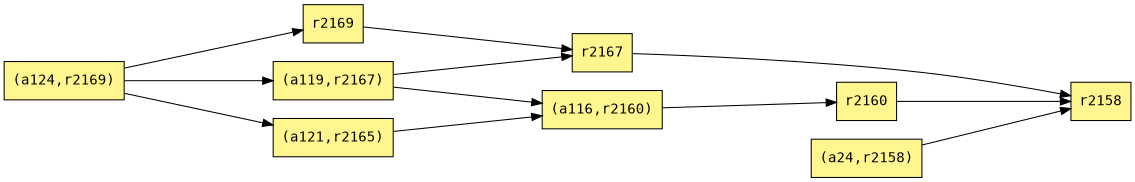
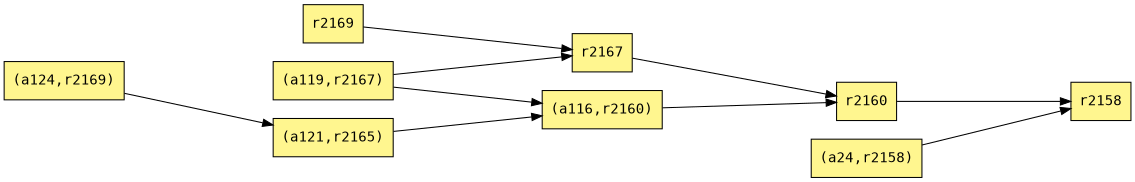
(209, 50) -> none
(847, 65) -> (729, 76)
(194, 81) -> none
